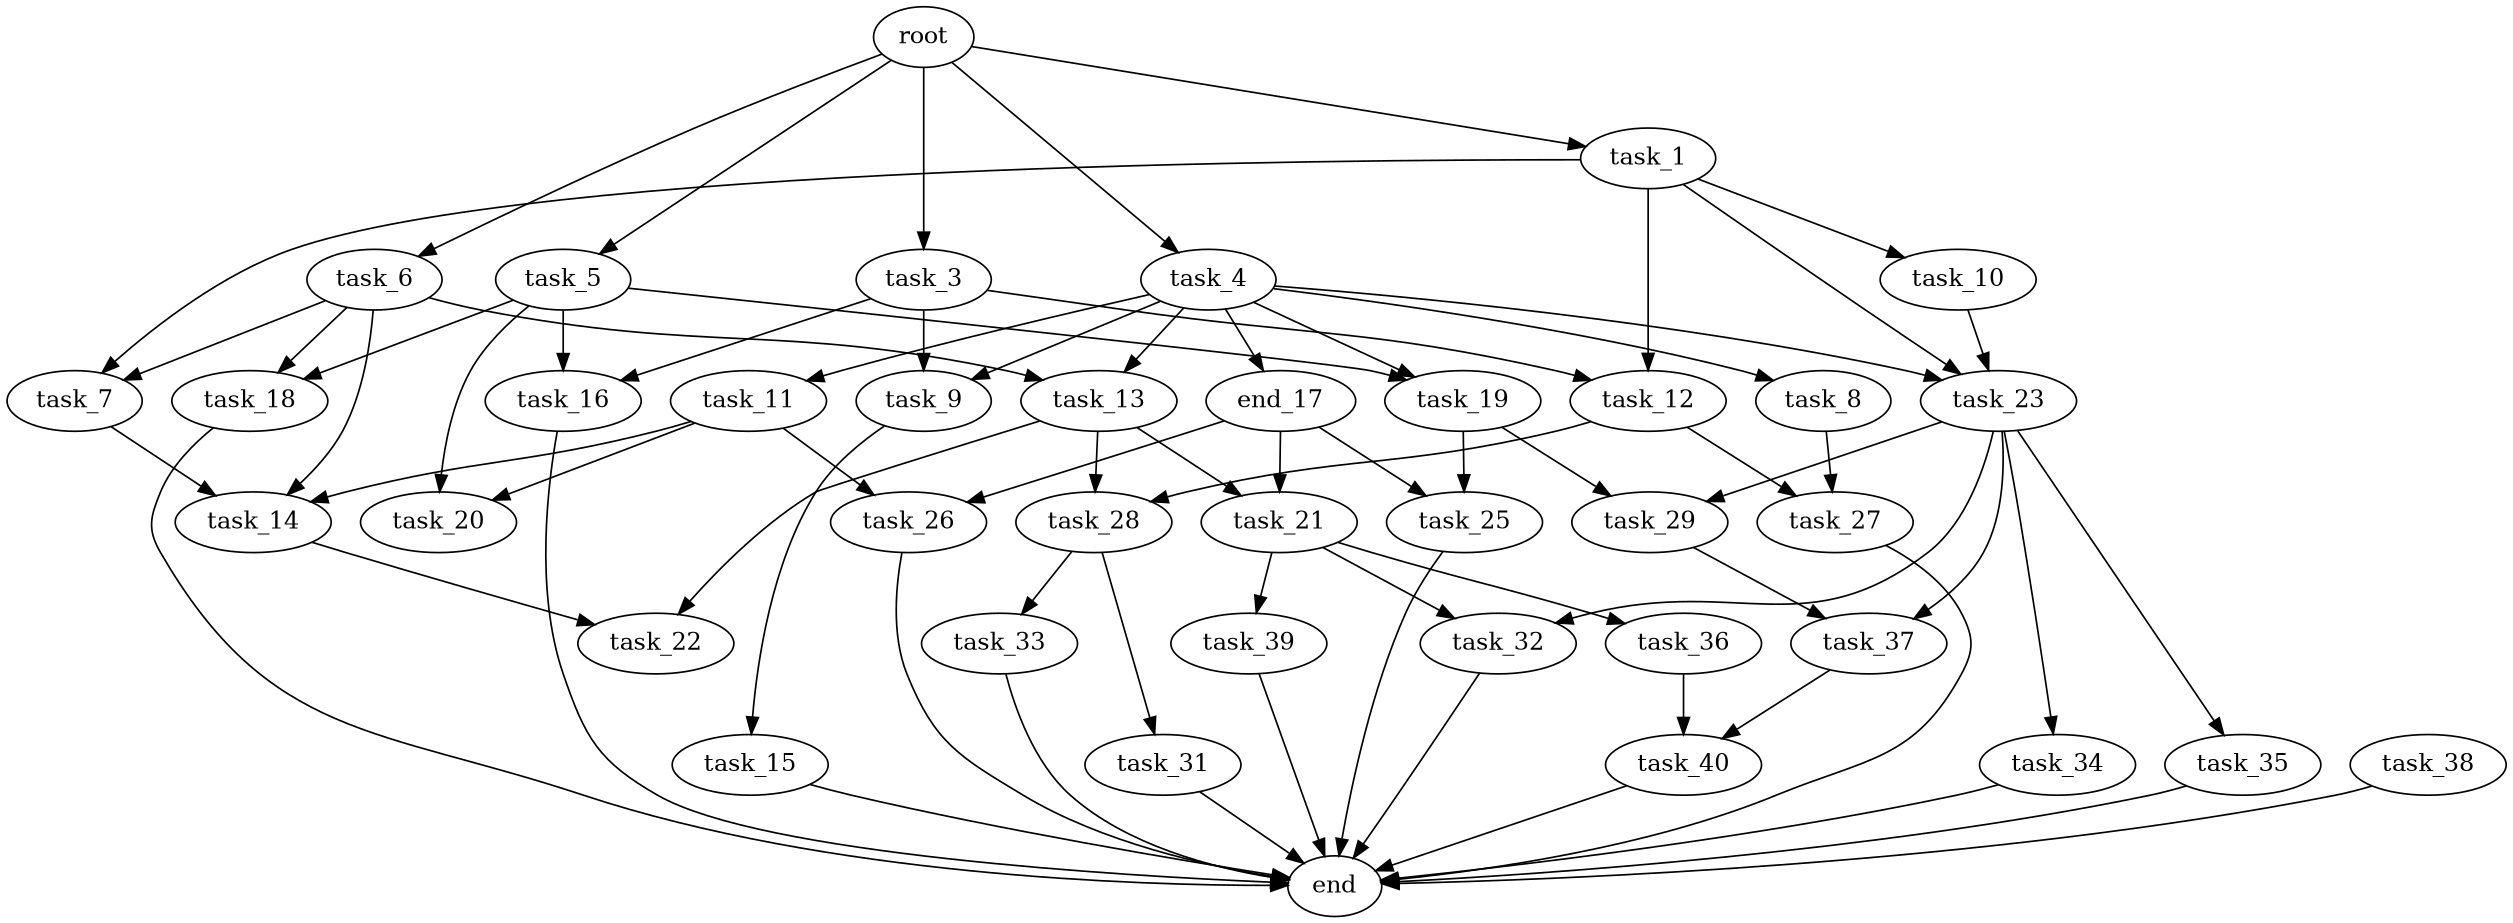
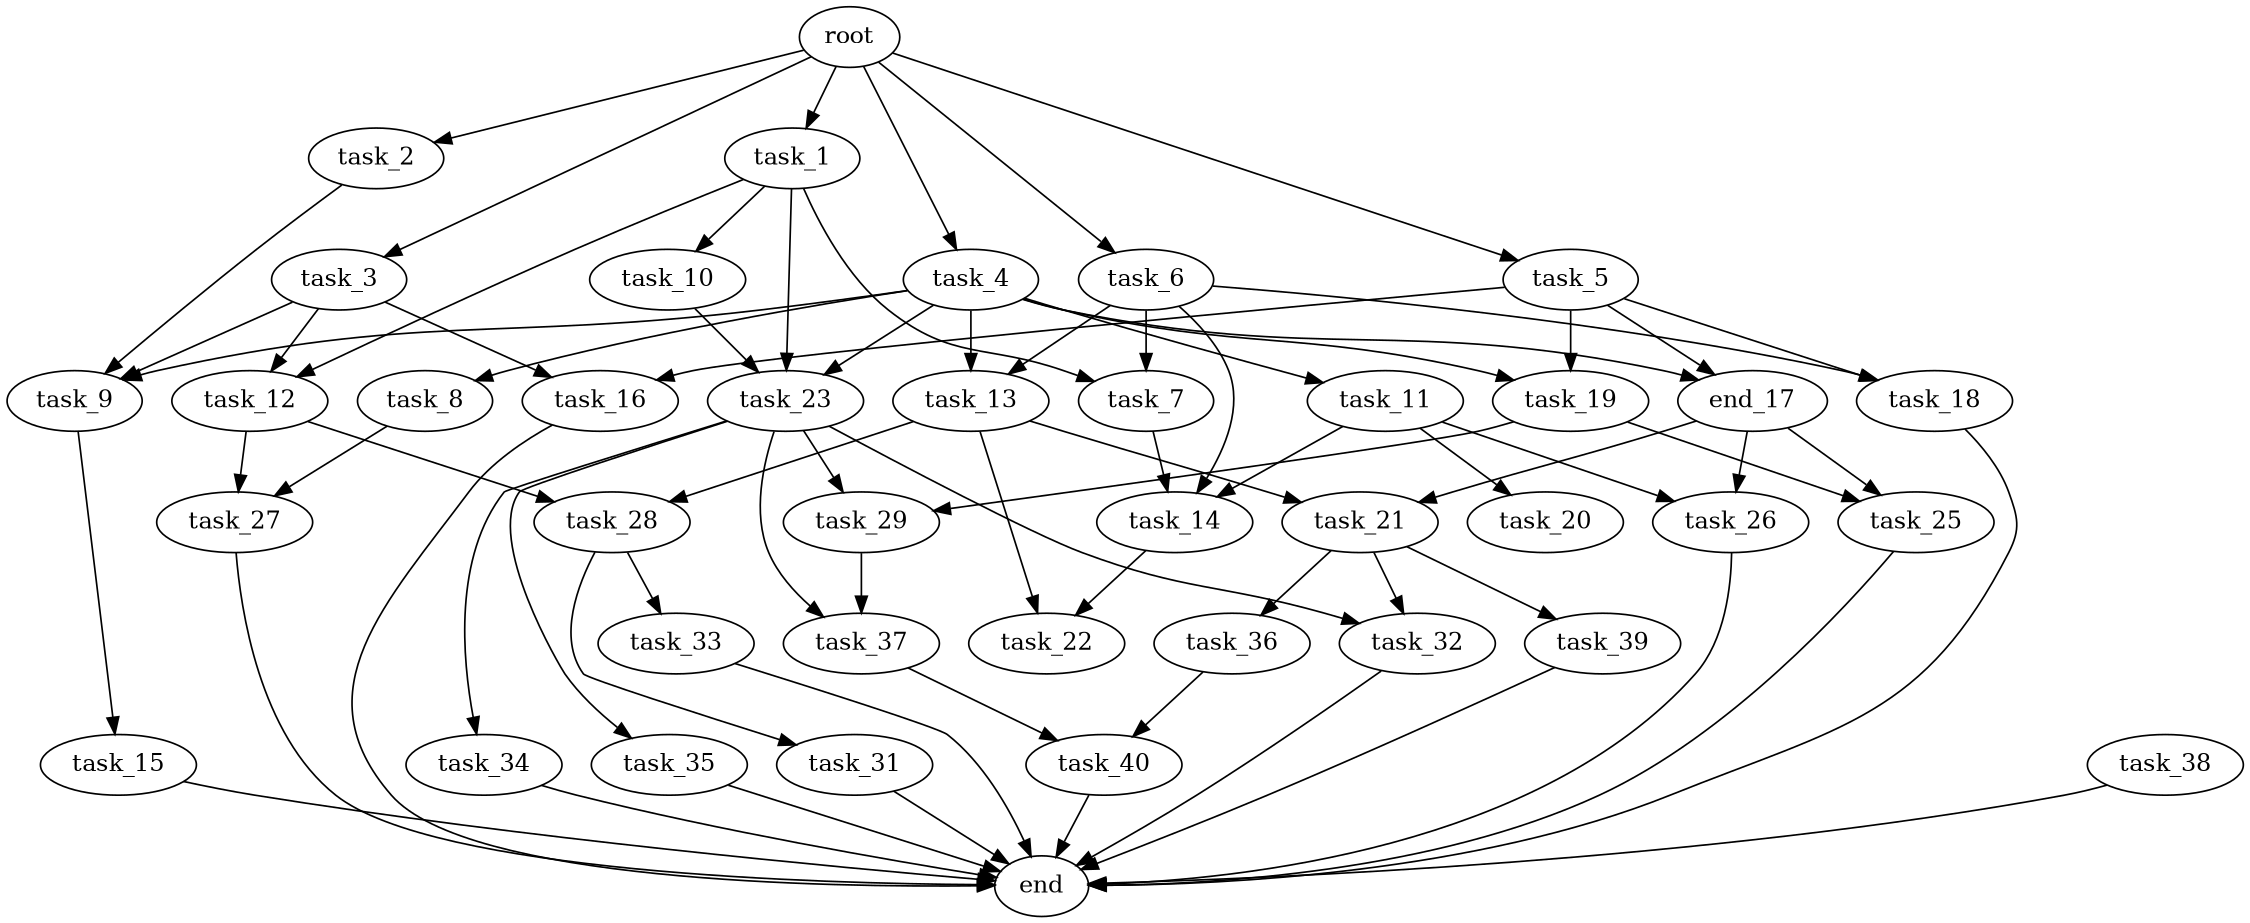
none -> (376, 158)
(466, 380) -> (1635, 323)
